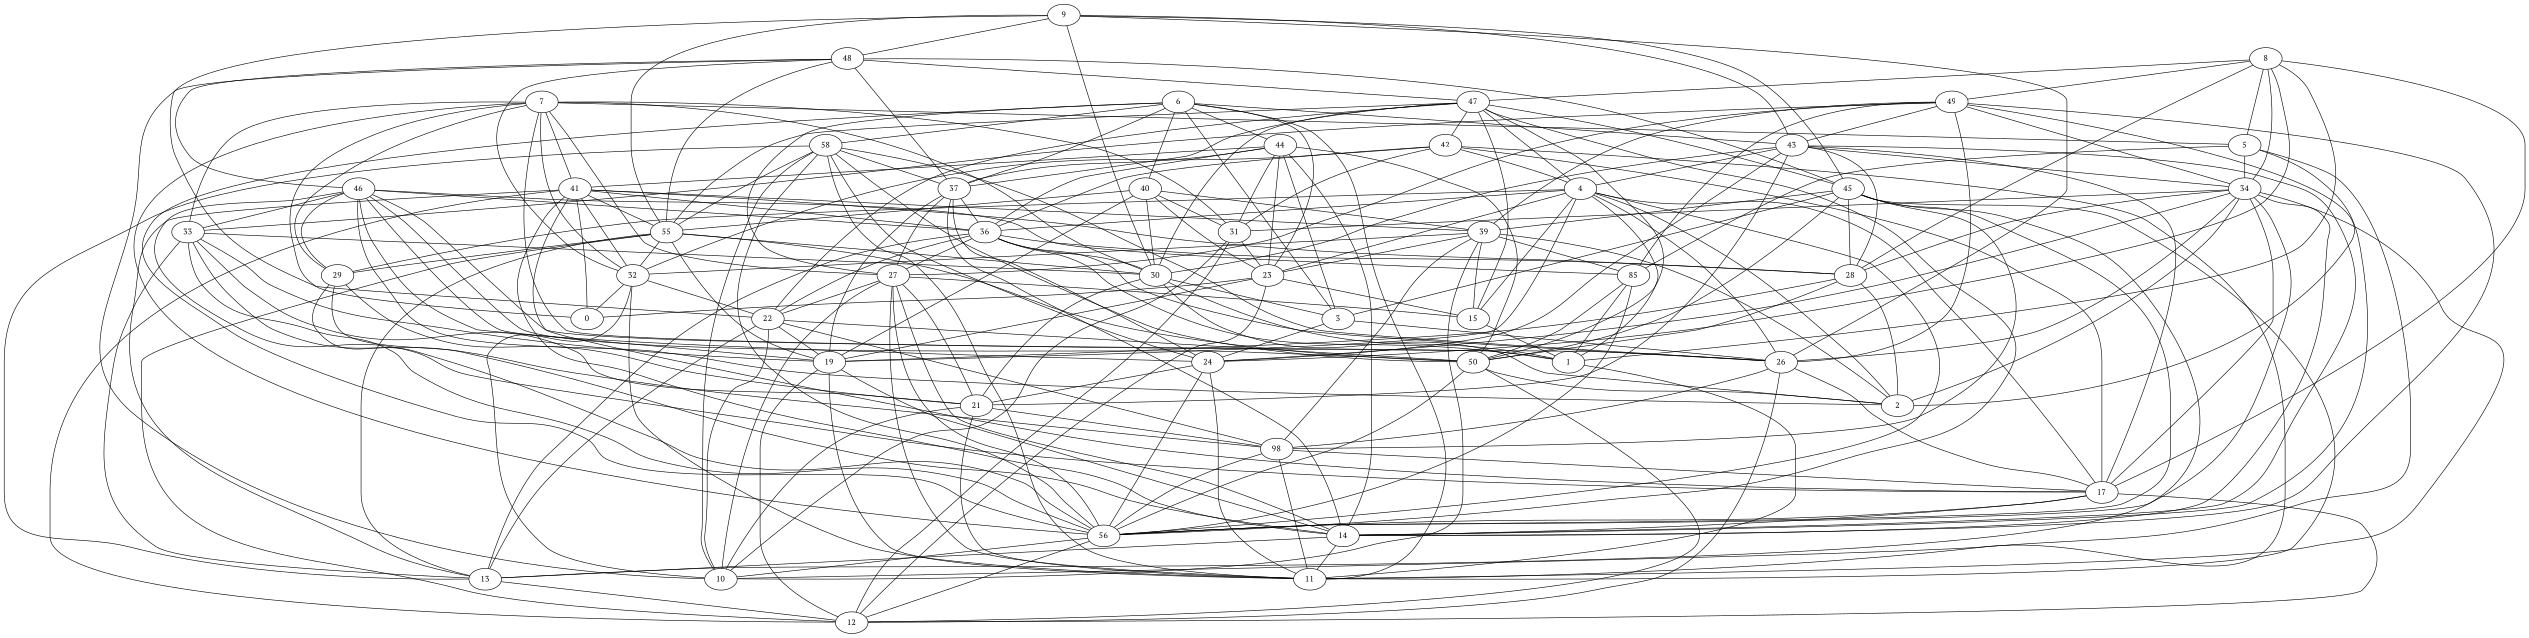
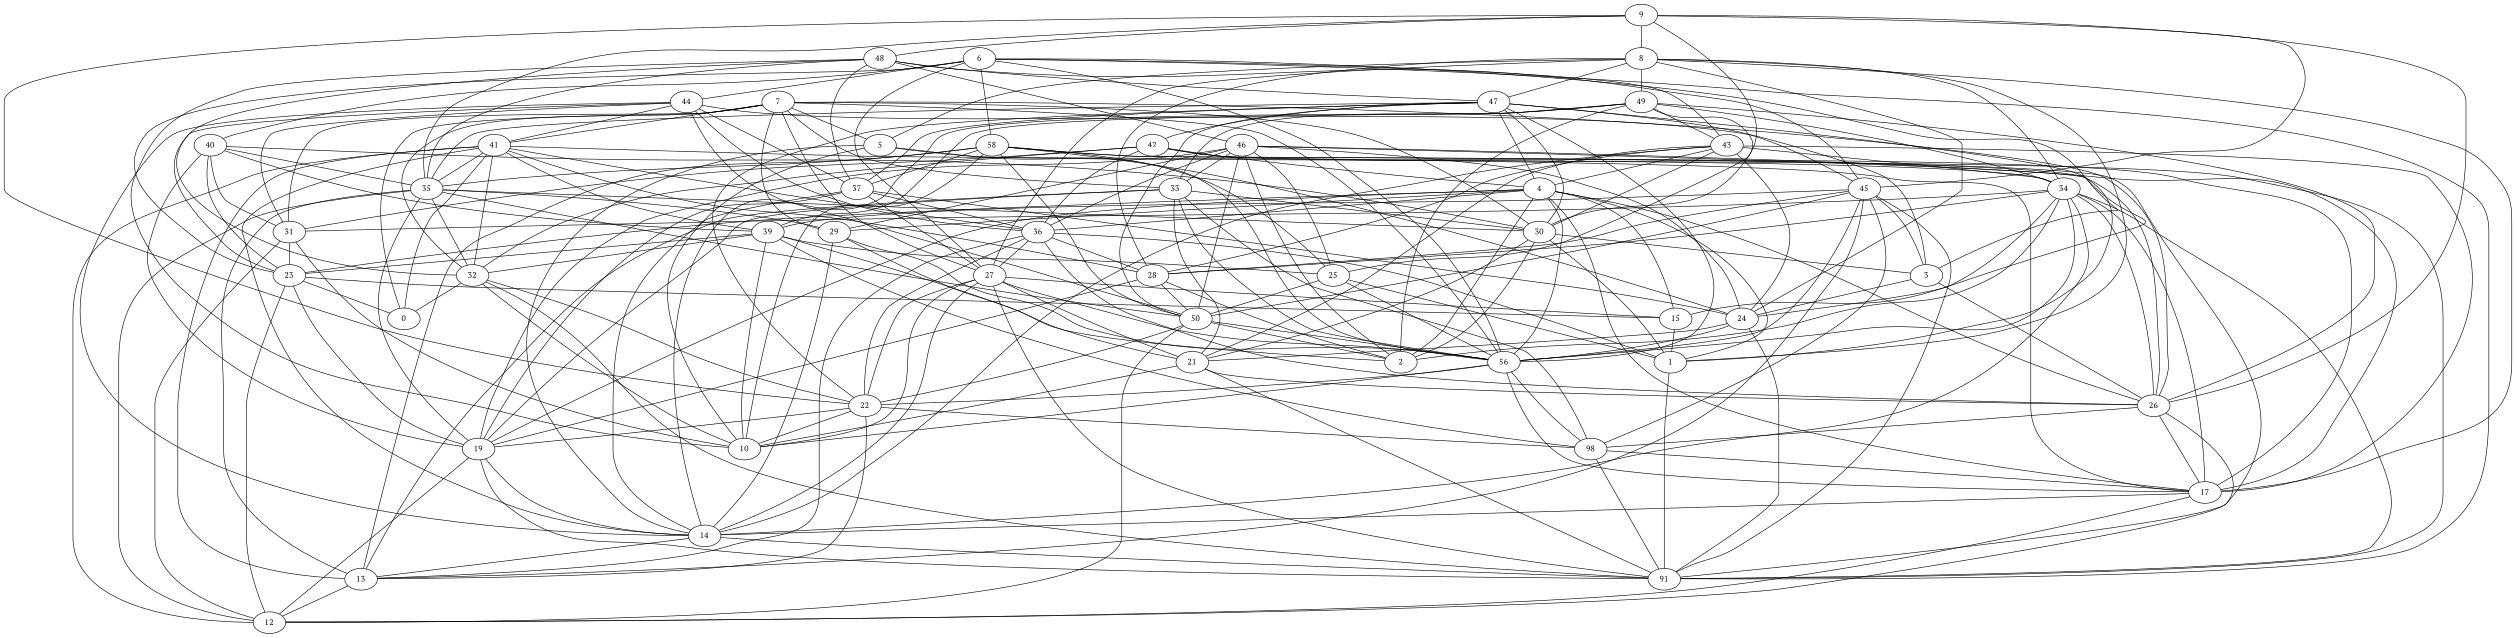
(1540, 40) -> (1641, 37)
(1107, 133) -> none
(1422, 186) -> (1251, 78)
(667, 232) -> (427, 189)
(1100, 257) -> none
(1476, 275) -> none
(1634, 275) -> (1333, 275)
(1127, 427) -> (1671, 396)
(1310, 579) -> (1664, 579)
(972, 581) -> (1185, 390)
